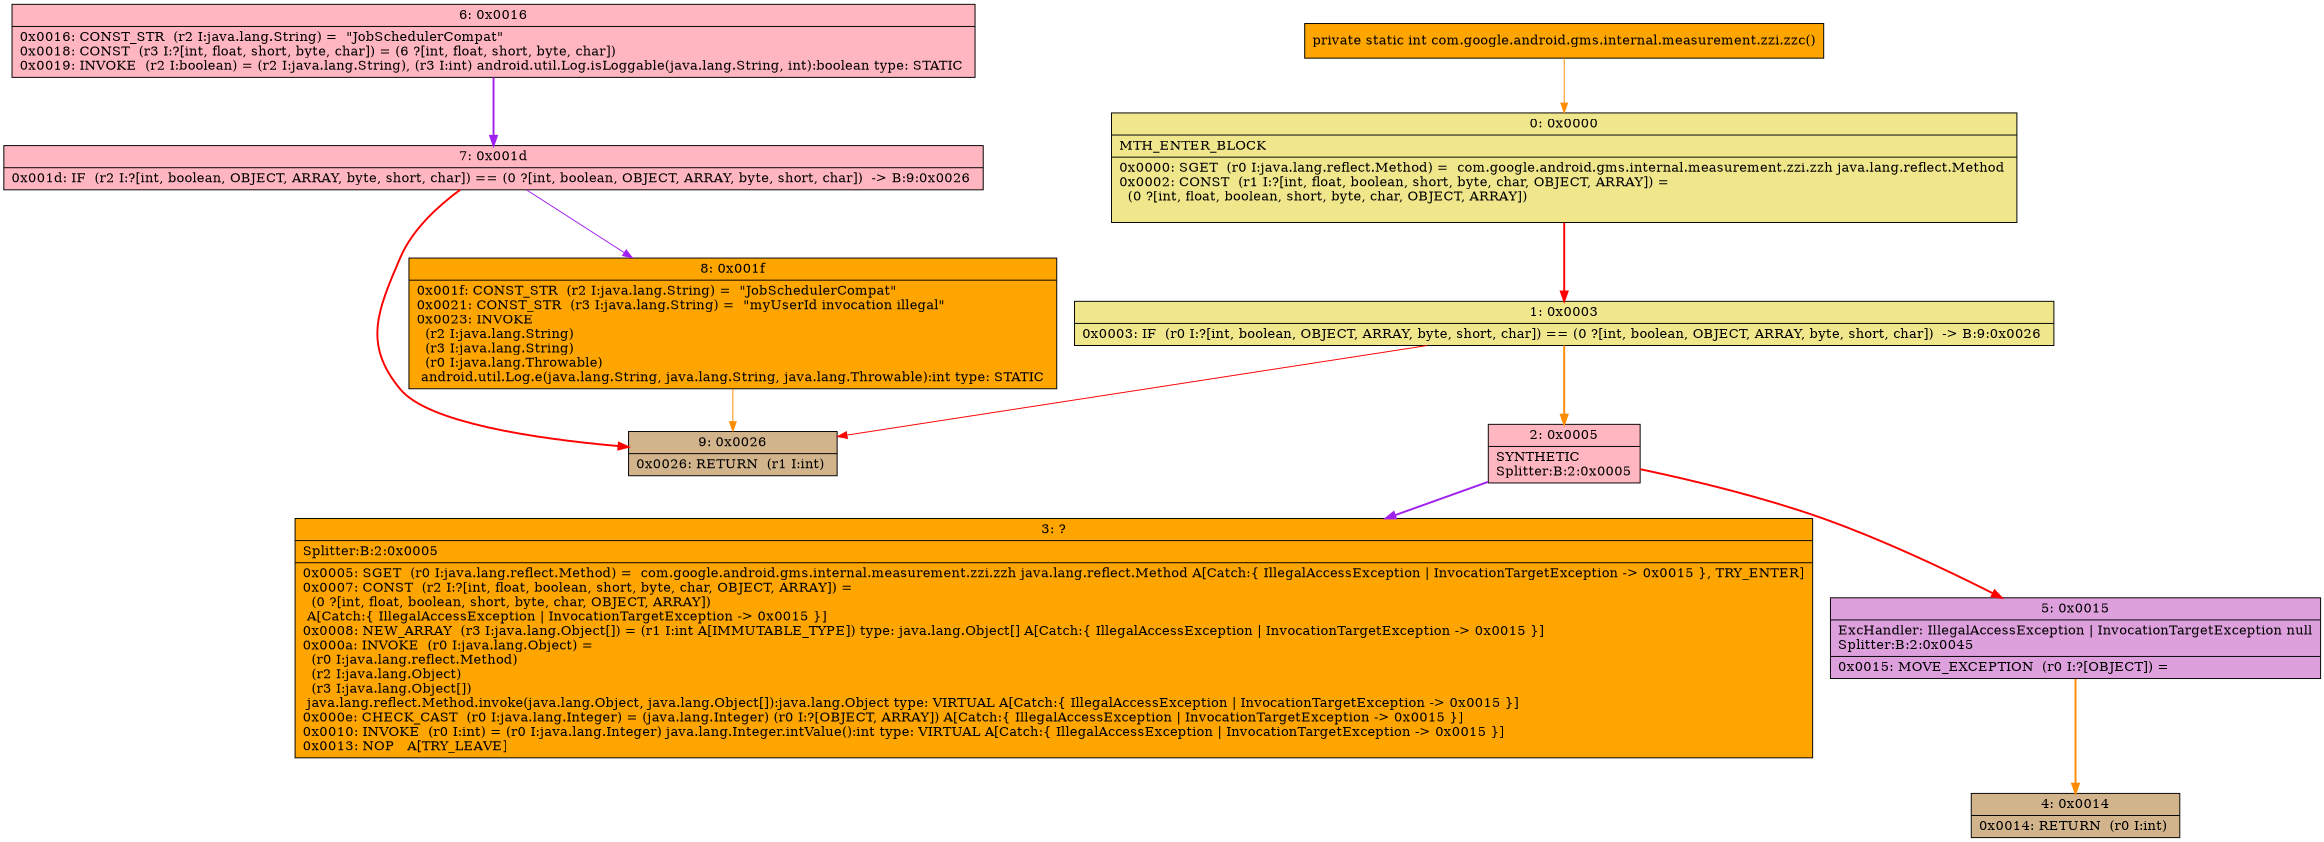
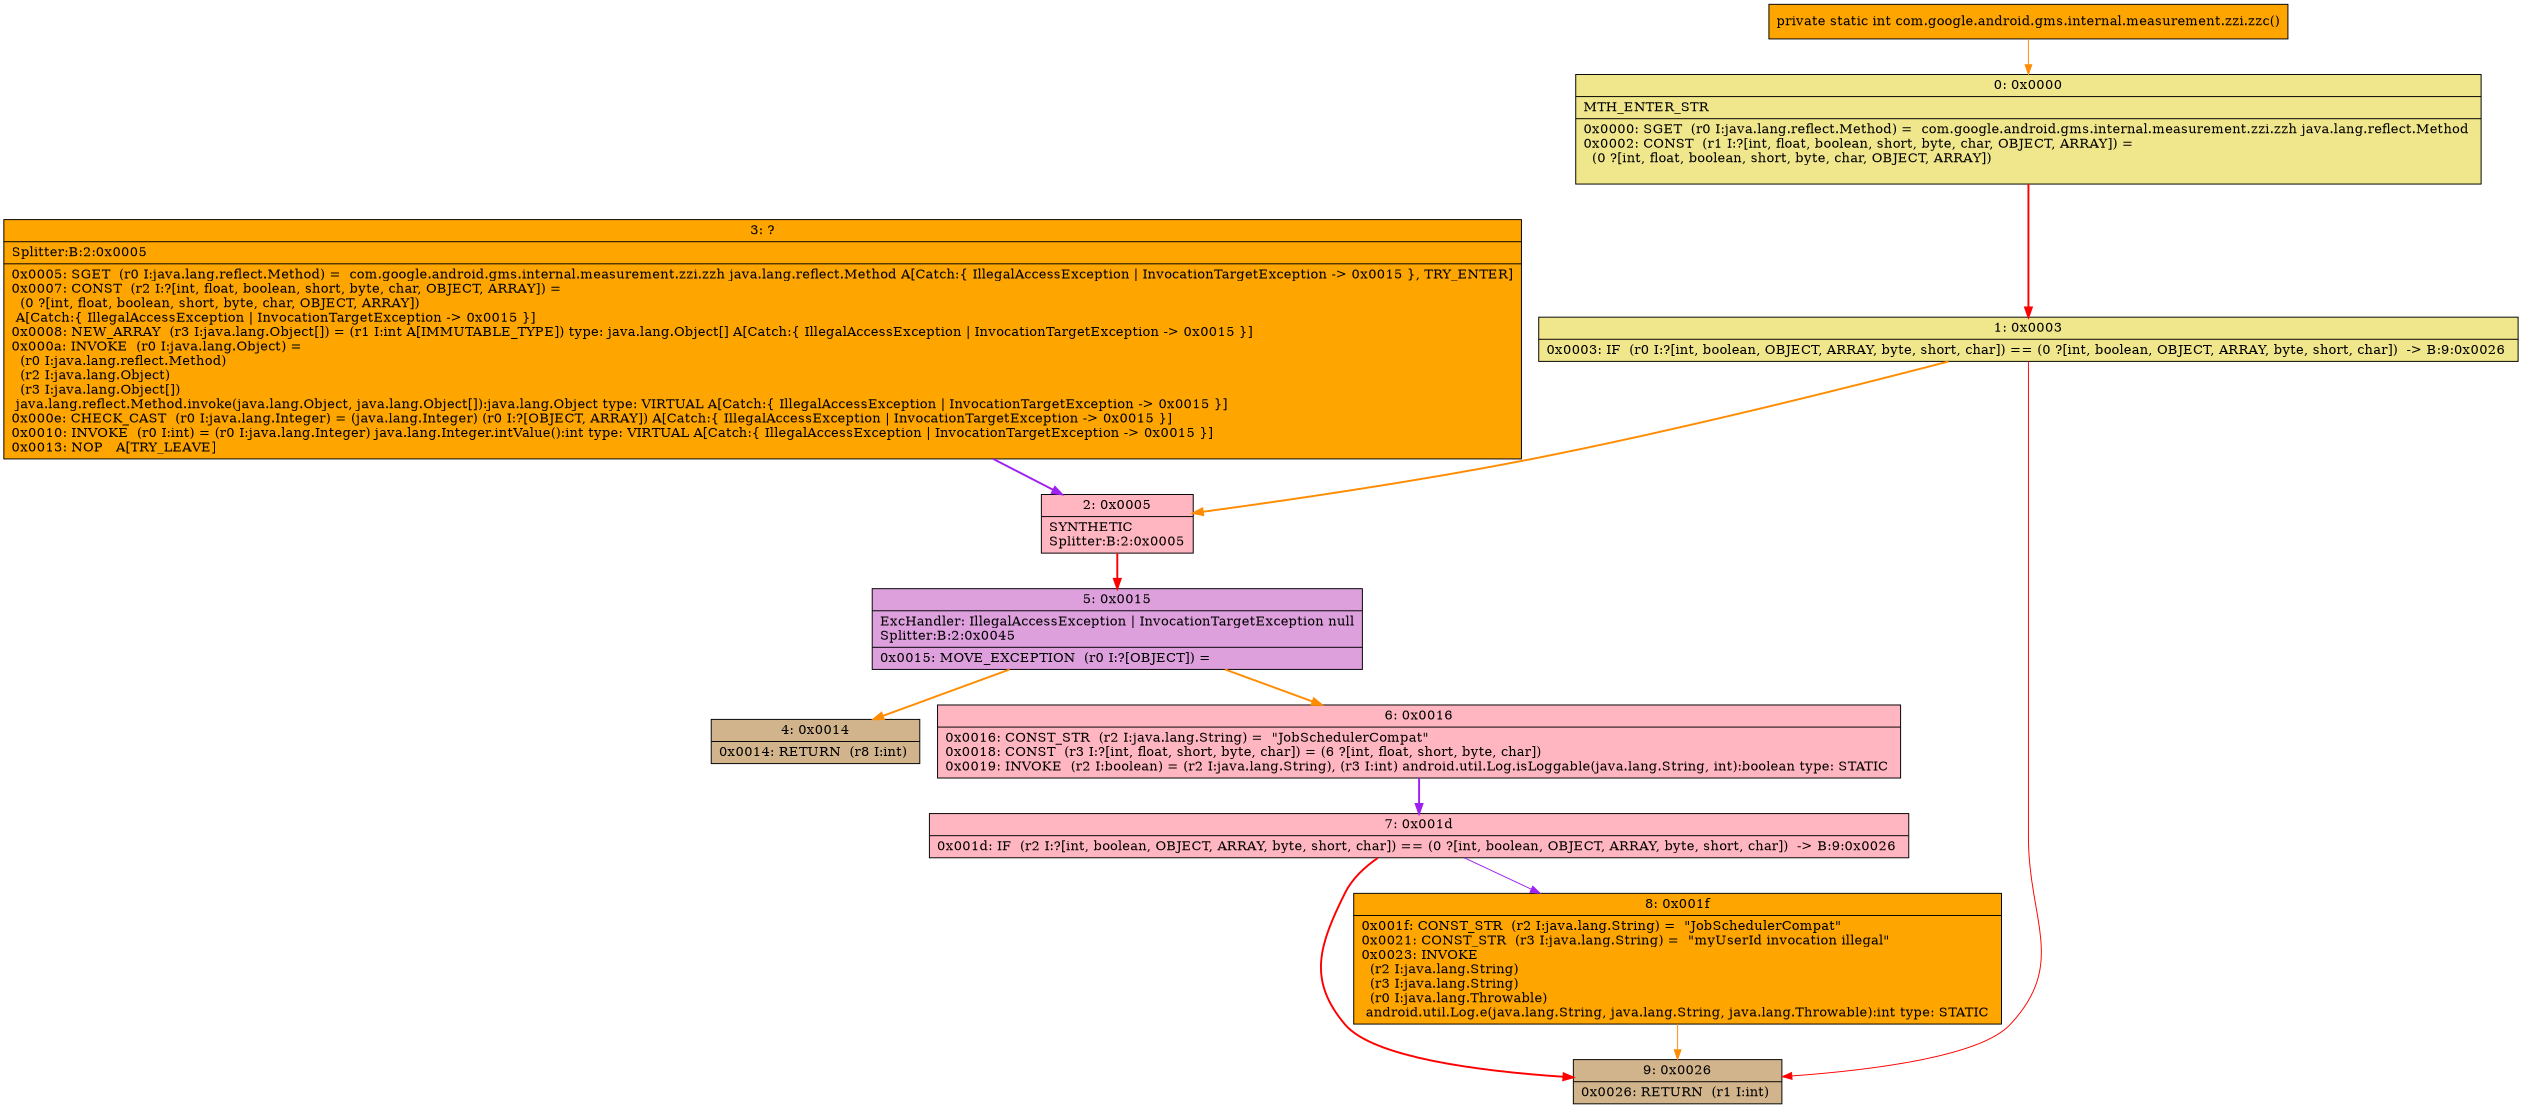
(1193, 146) -> (1646, 107)
(1442, 498) -> (1023, 474)
none -> (1269, 685)
(2076, 826) -> (816, 752)
